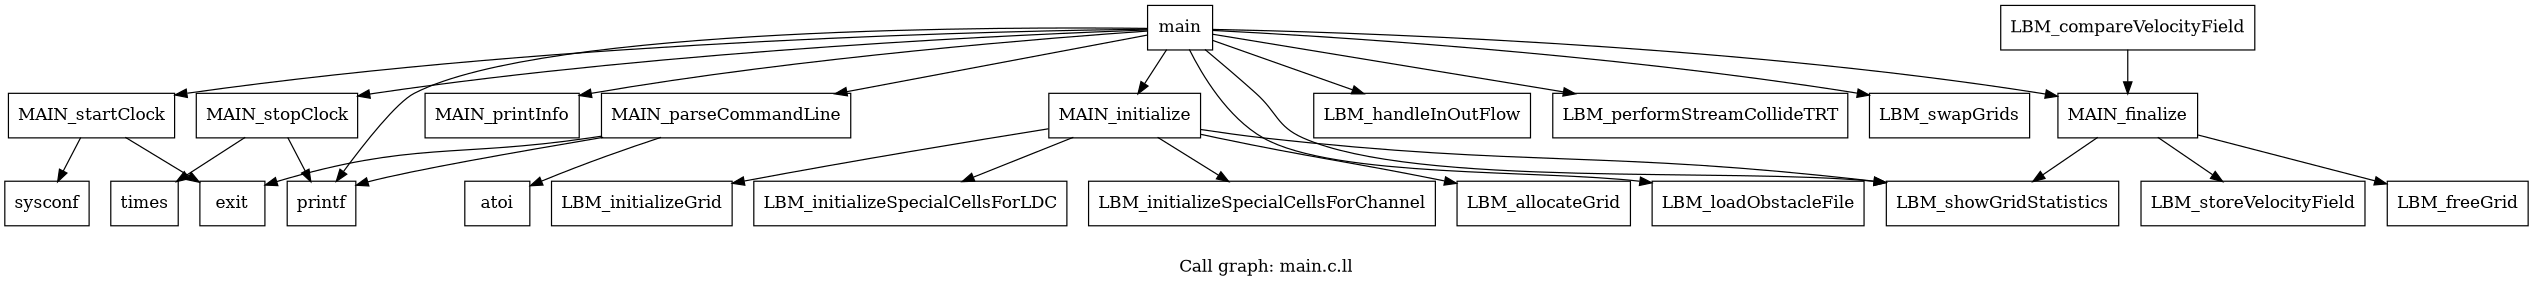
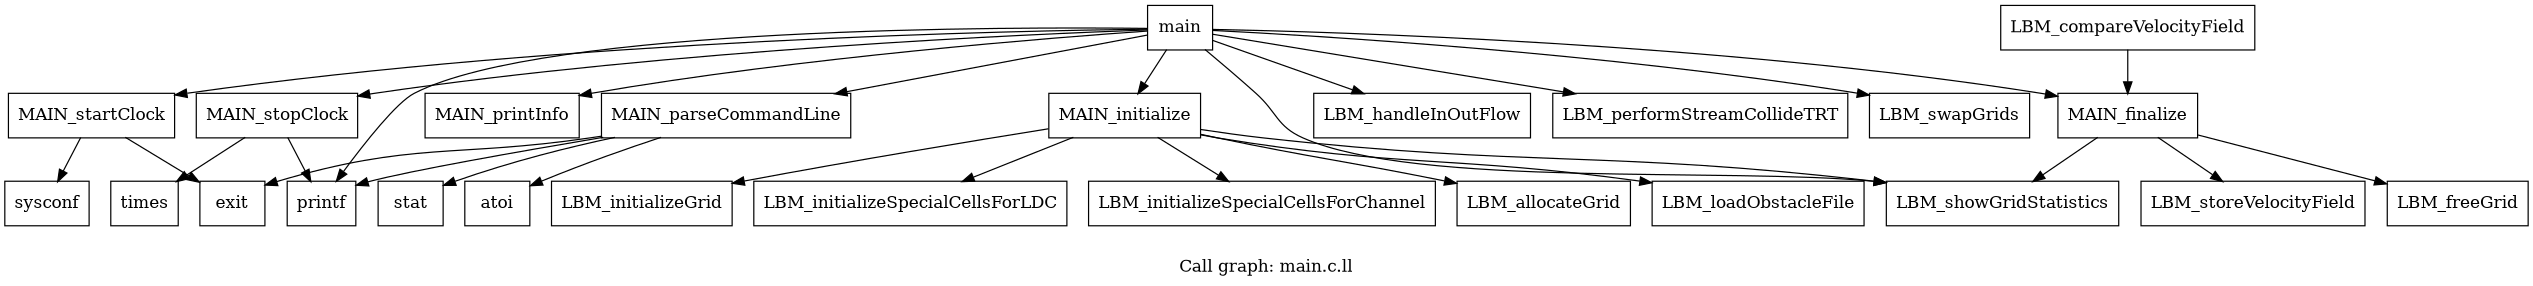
(1391, 166) -> (1420, 161)
none -> (411, 204)
